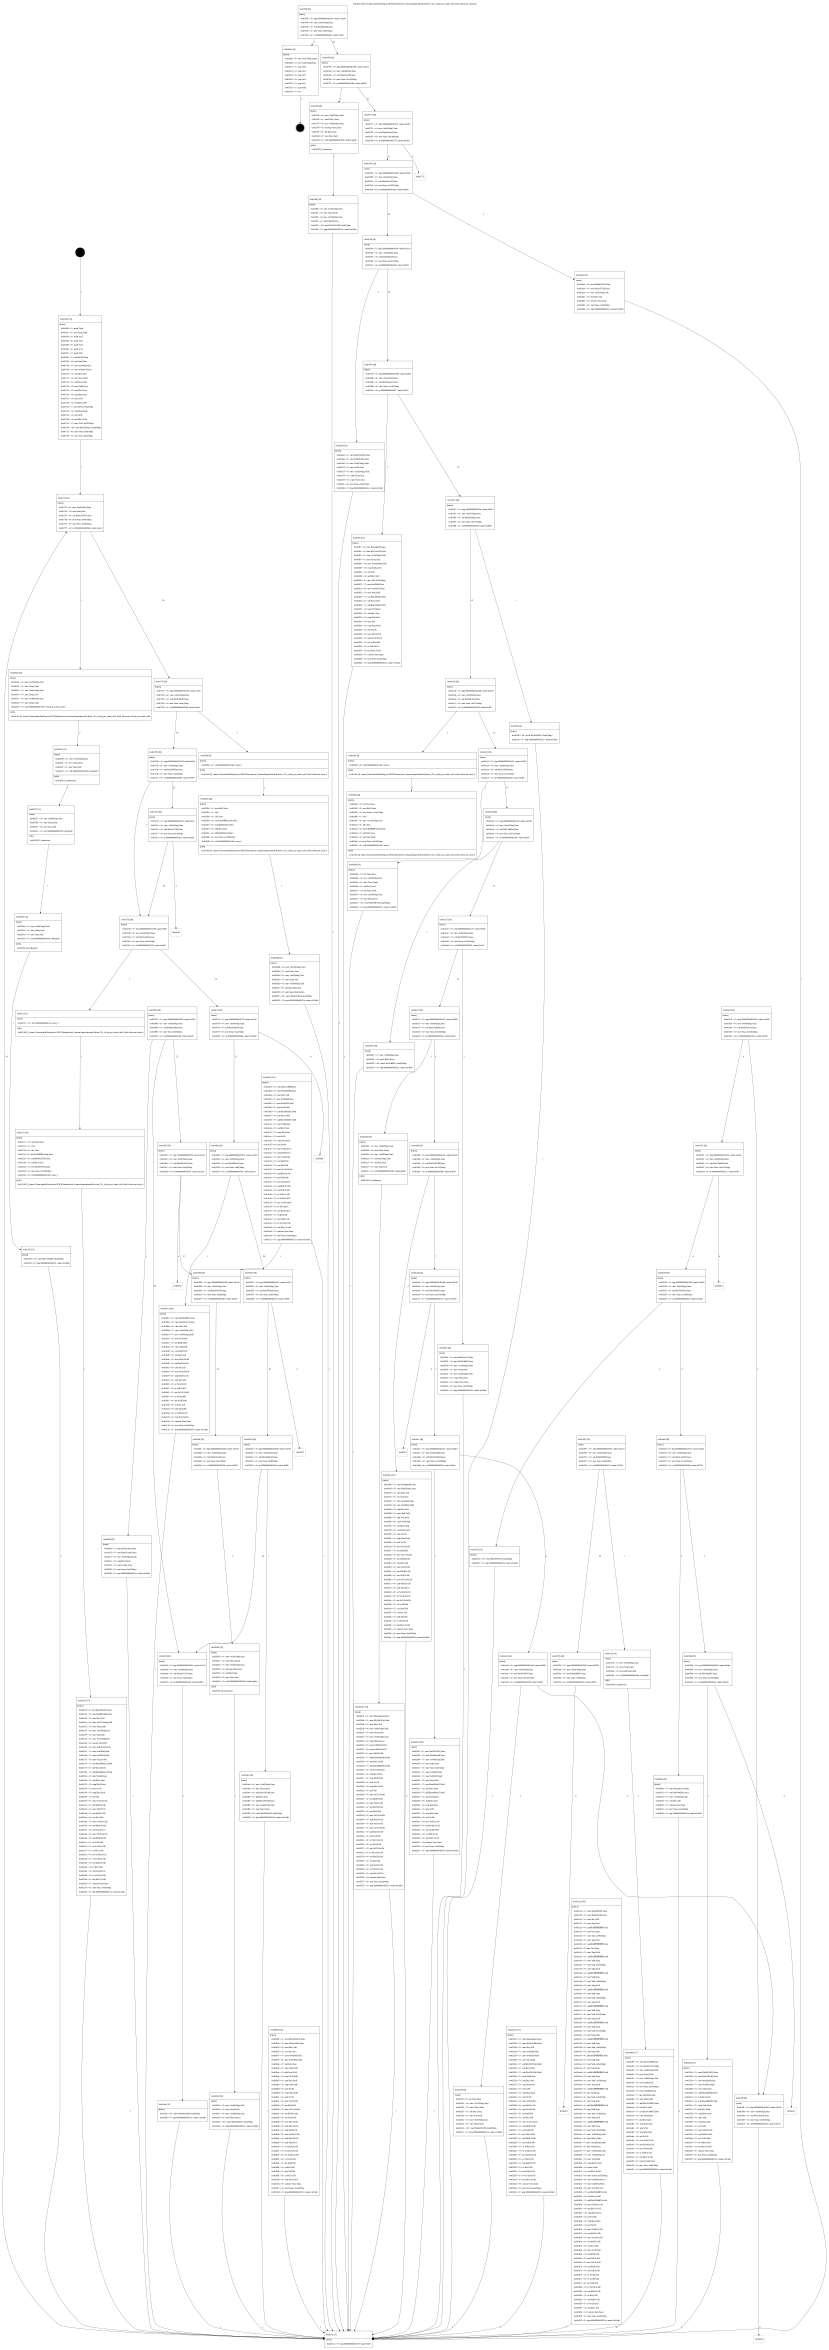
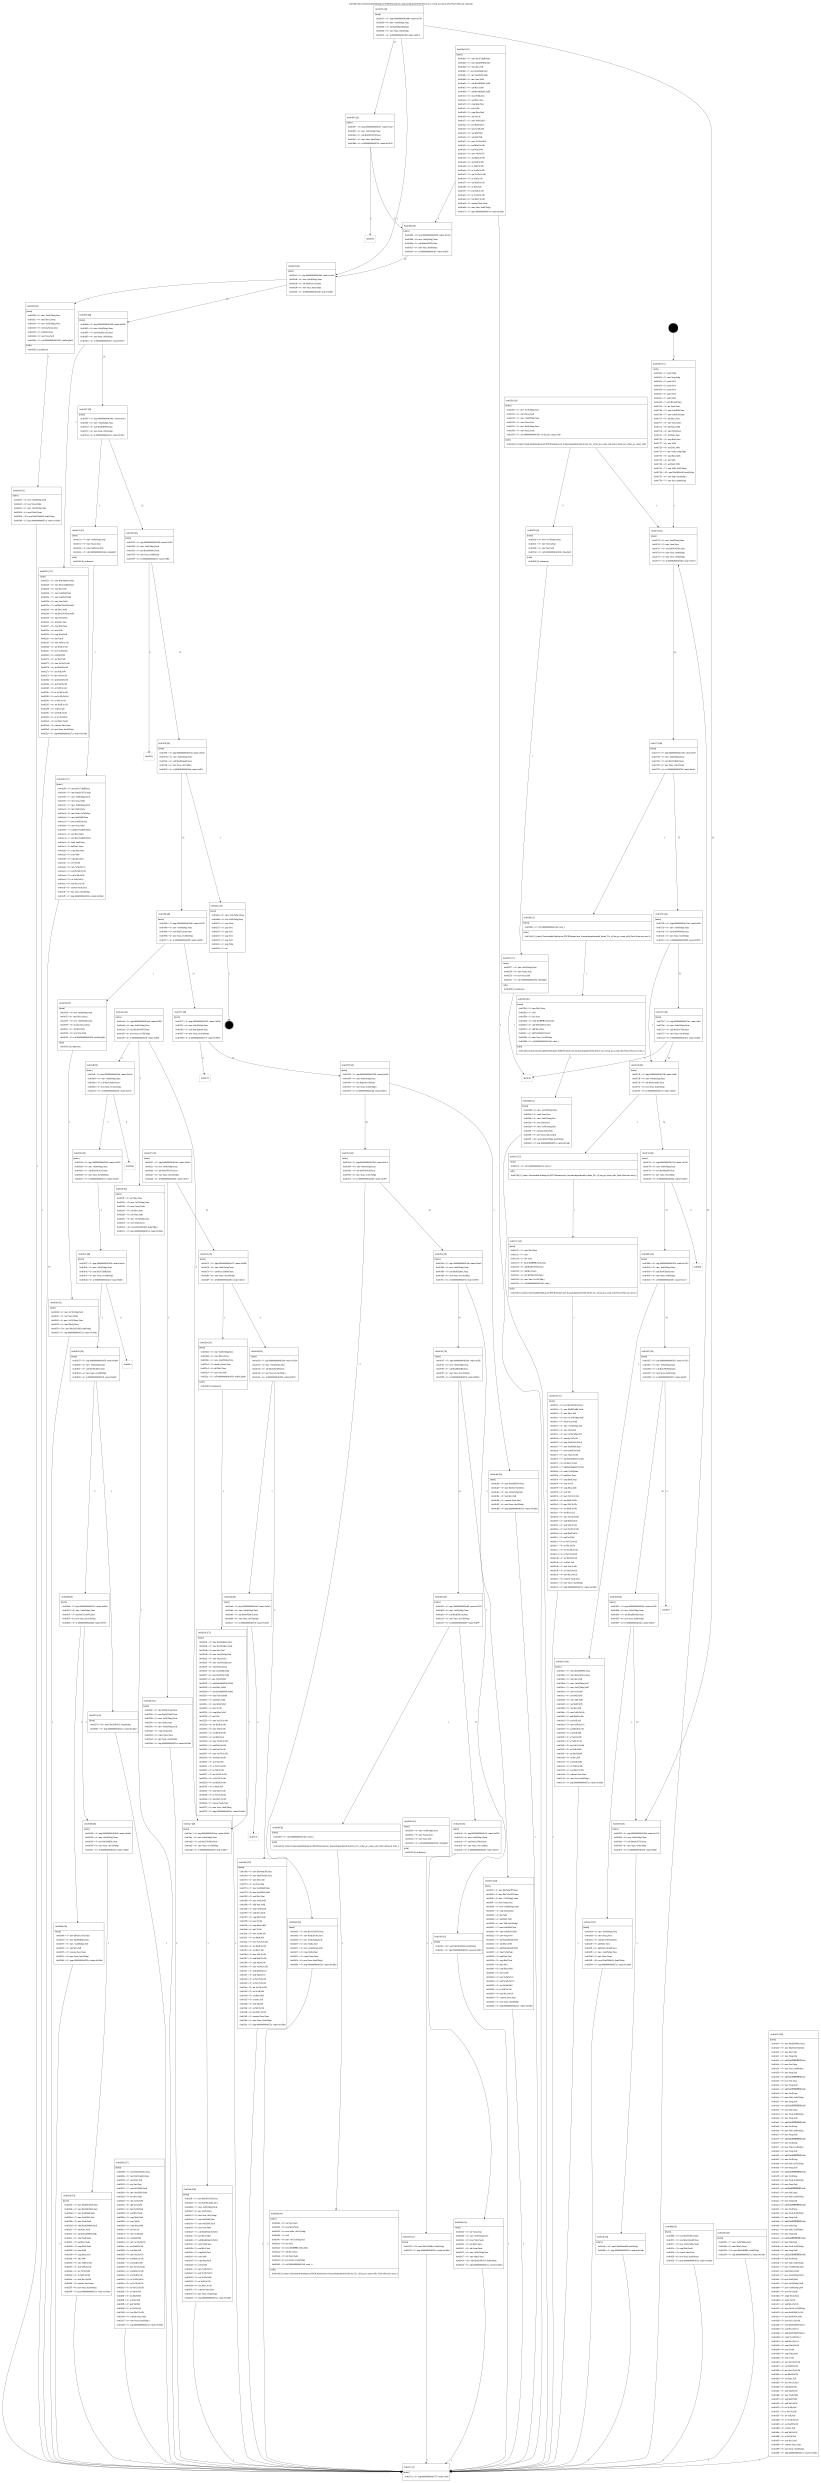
none -> (103, 328)
(80, 600) -> (627, 487)
none -> (165, 651)
(509, 825) -> none
(45, 878) -> (509, 1034)
(144, 1287) -> (404, 172)
(543, 1528) -> (194, 1426)
(757, 1566) -> (104, 1121)
(791, 2111) -> none
